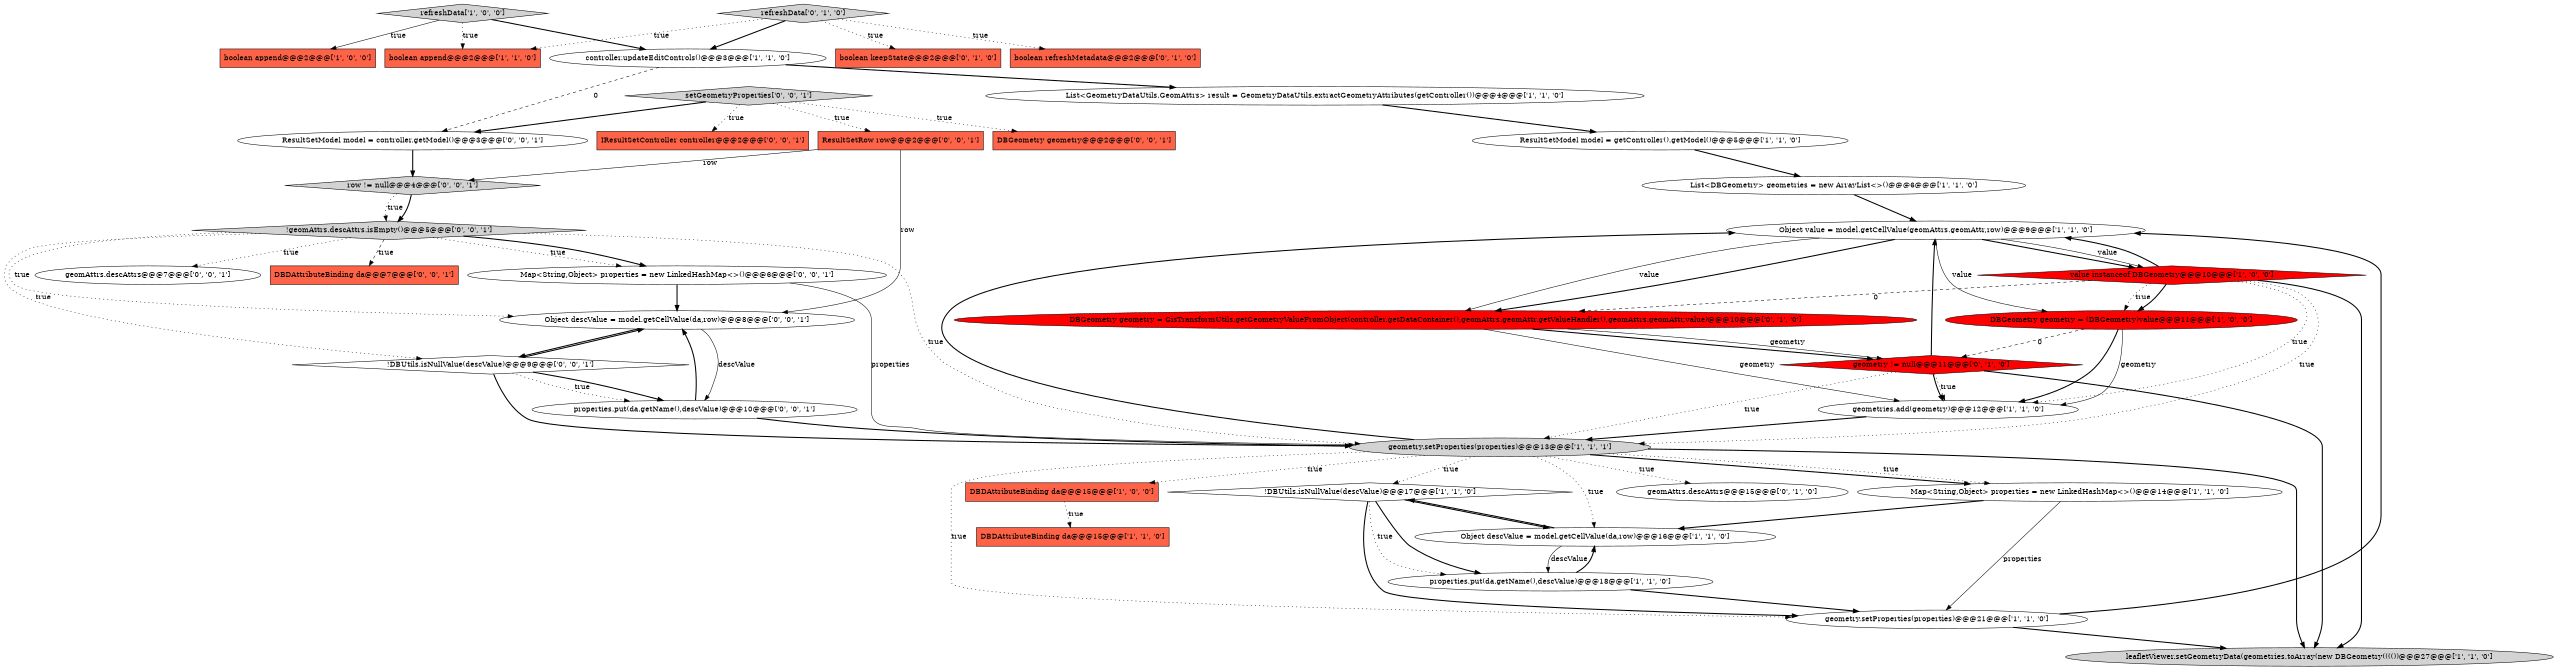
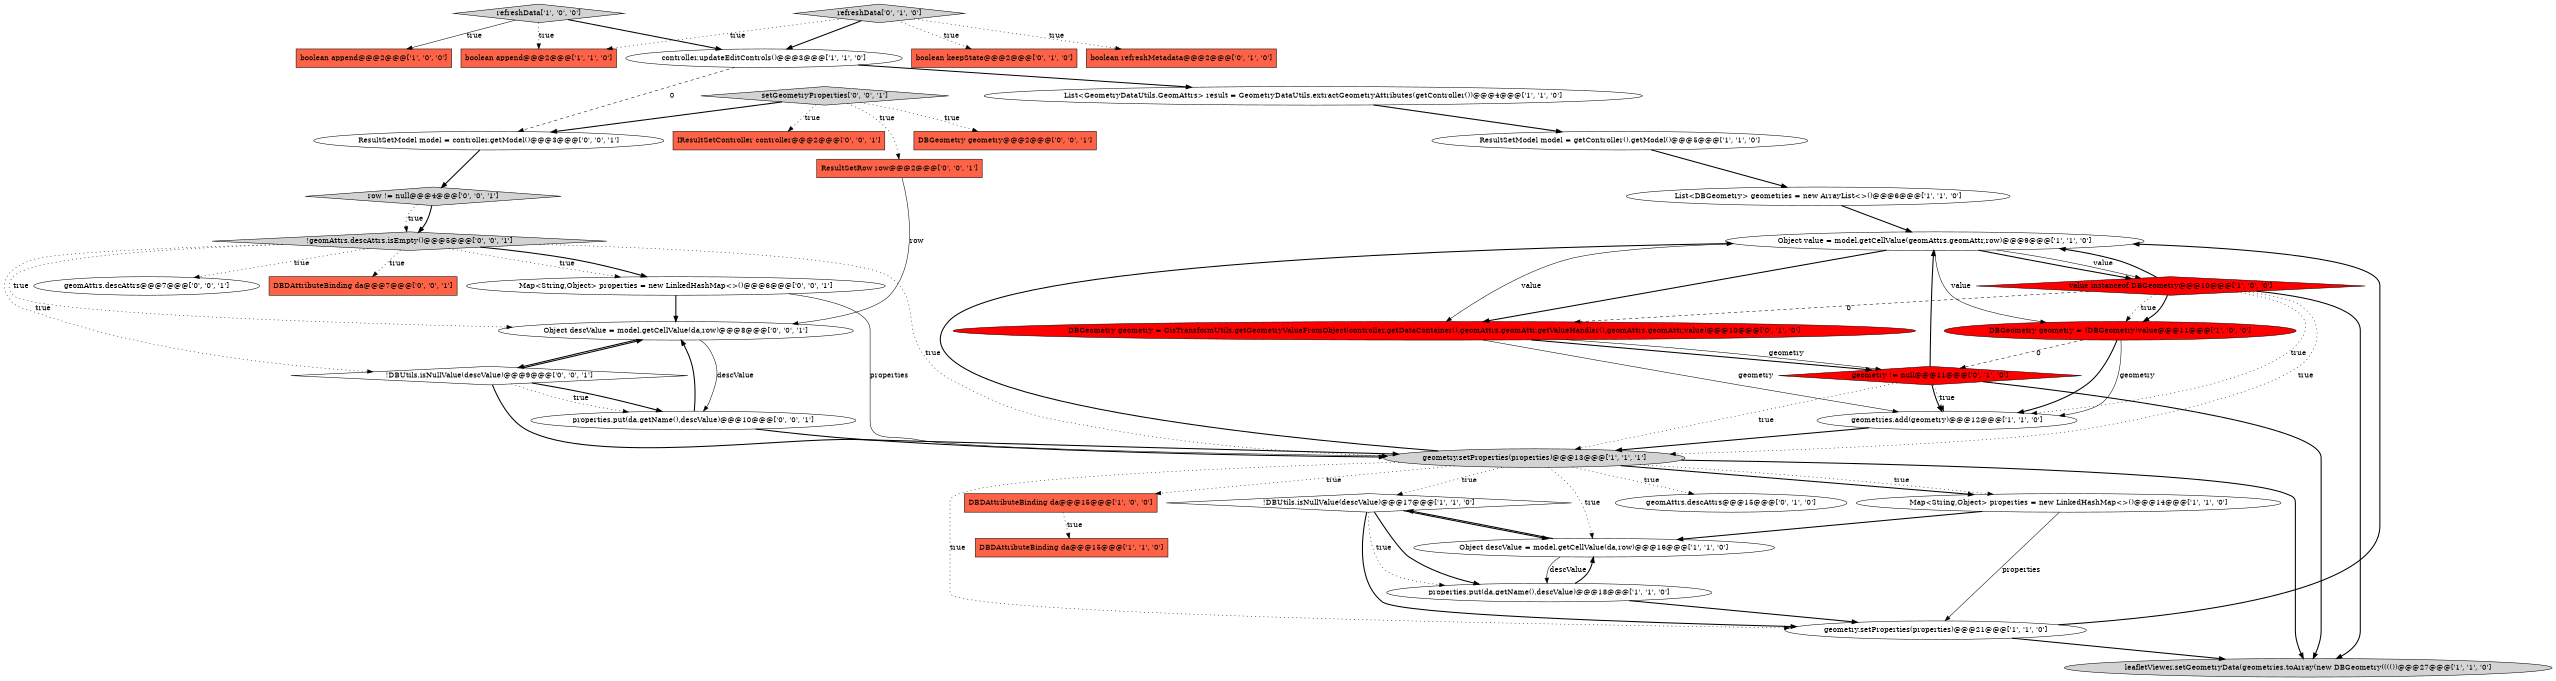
(646, 165) -> none
(378, 250) -> (388, 262)
